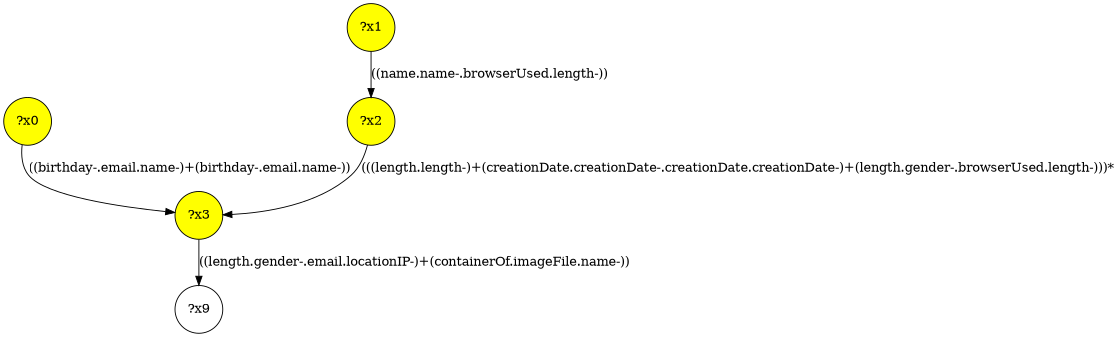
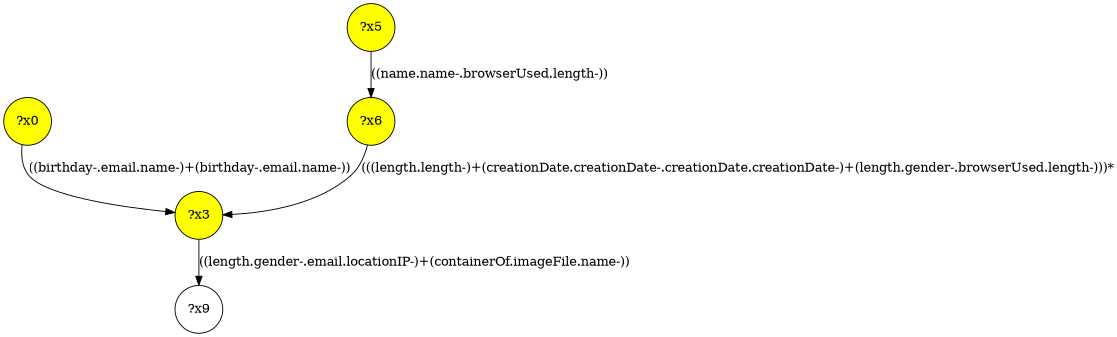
(371, 27) -> (371, 27)
(371, 121) -> (371, 121)
